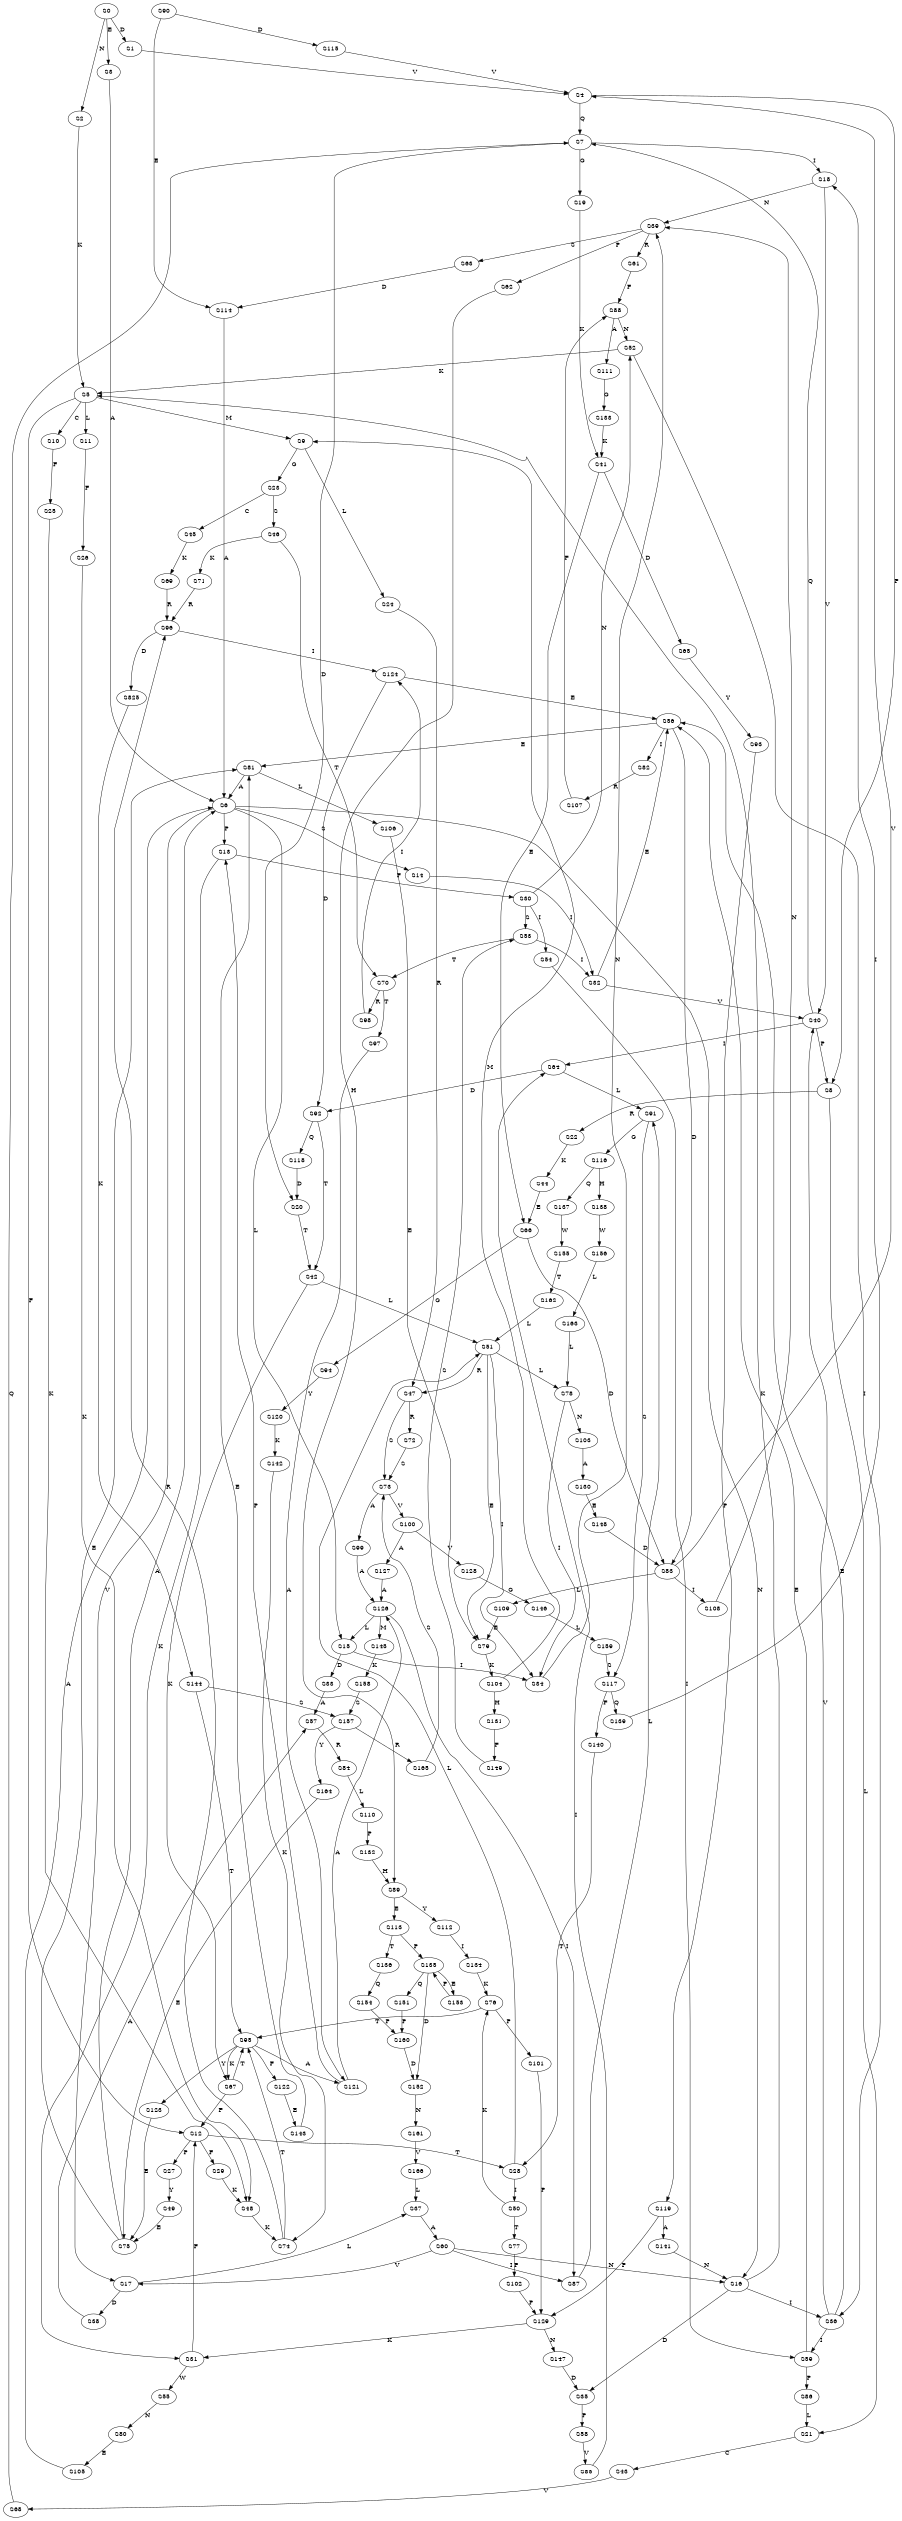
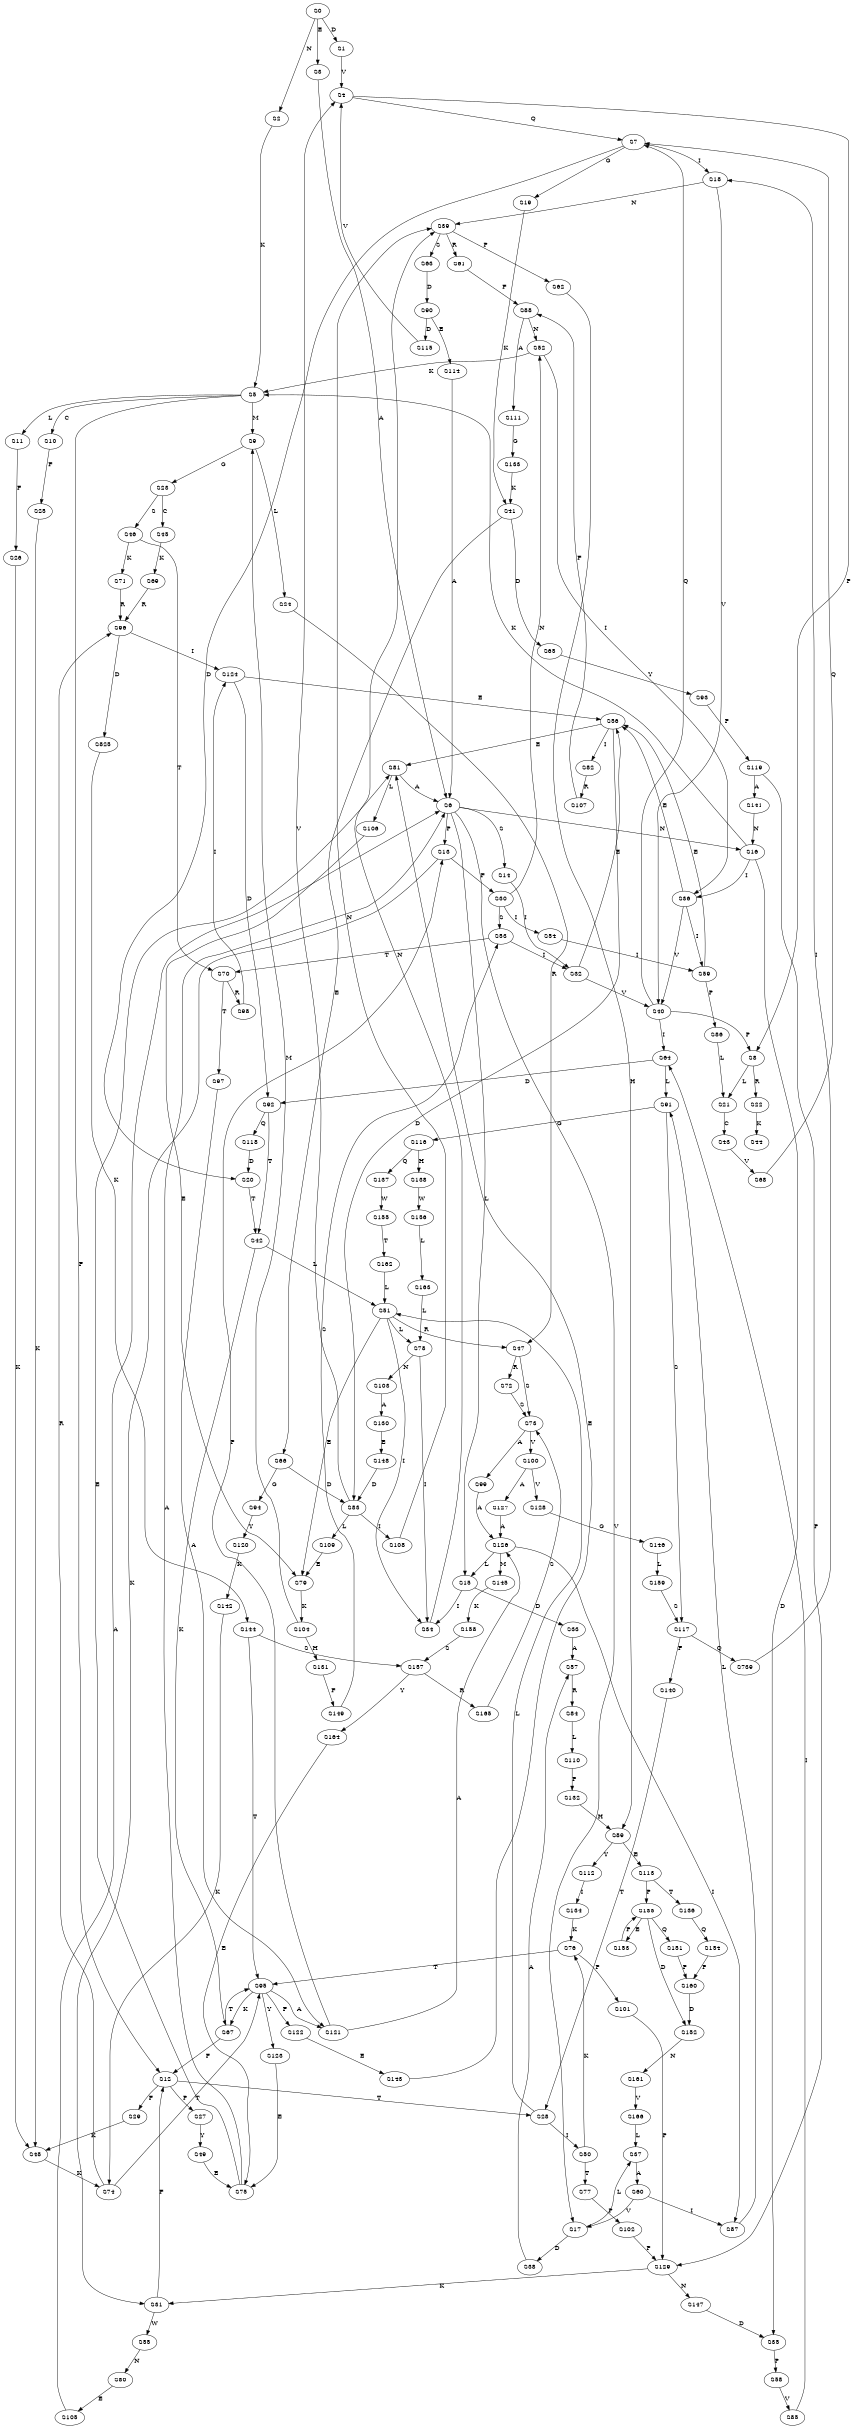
(349, 287) -> (427, 285)
(535, 1205) -> none
(618, 1722) -> (745, 1667)
(580, 2265) -> none
